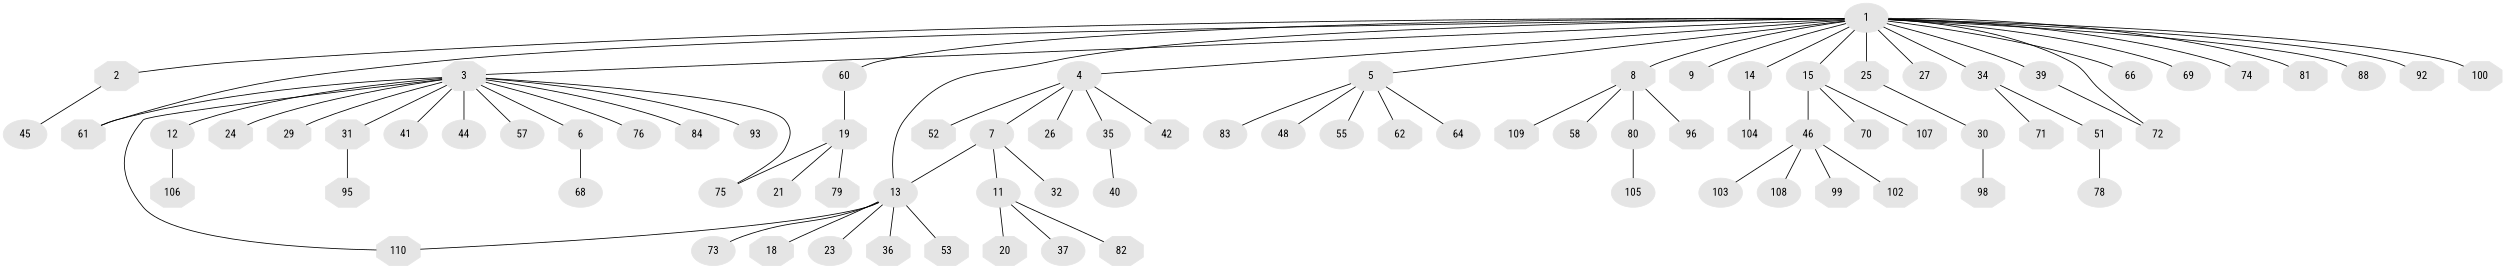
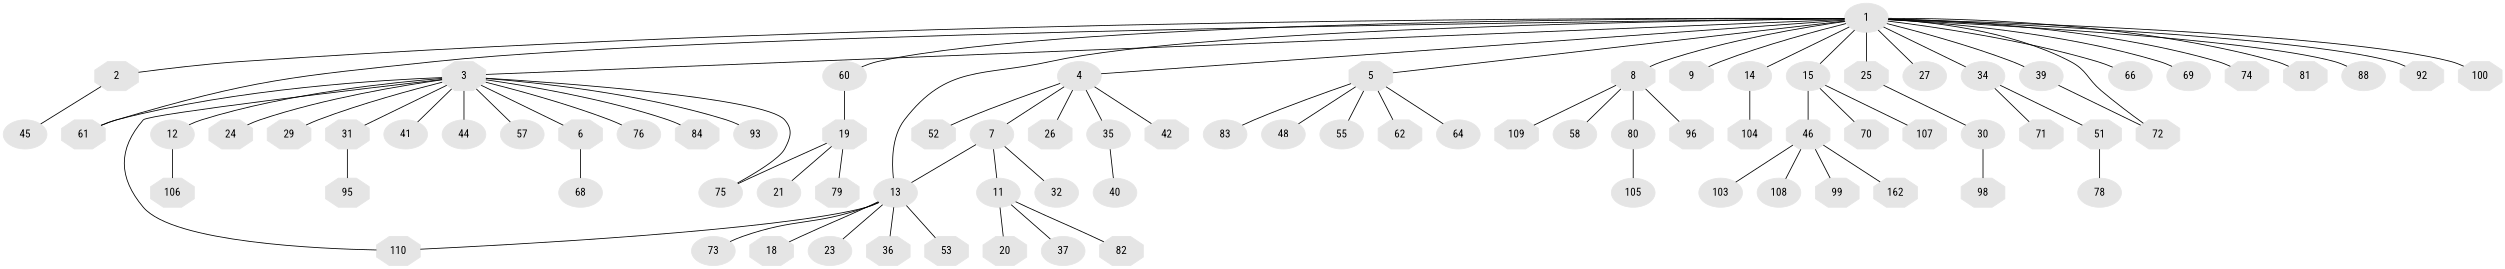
(1896, 193) -> (1896, 193)
